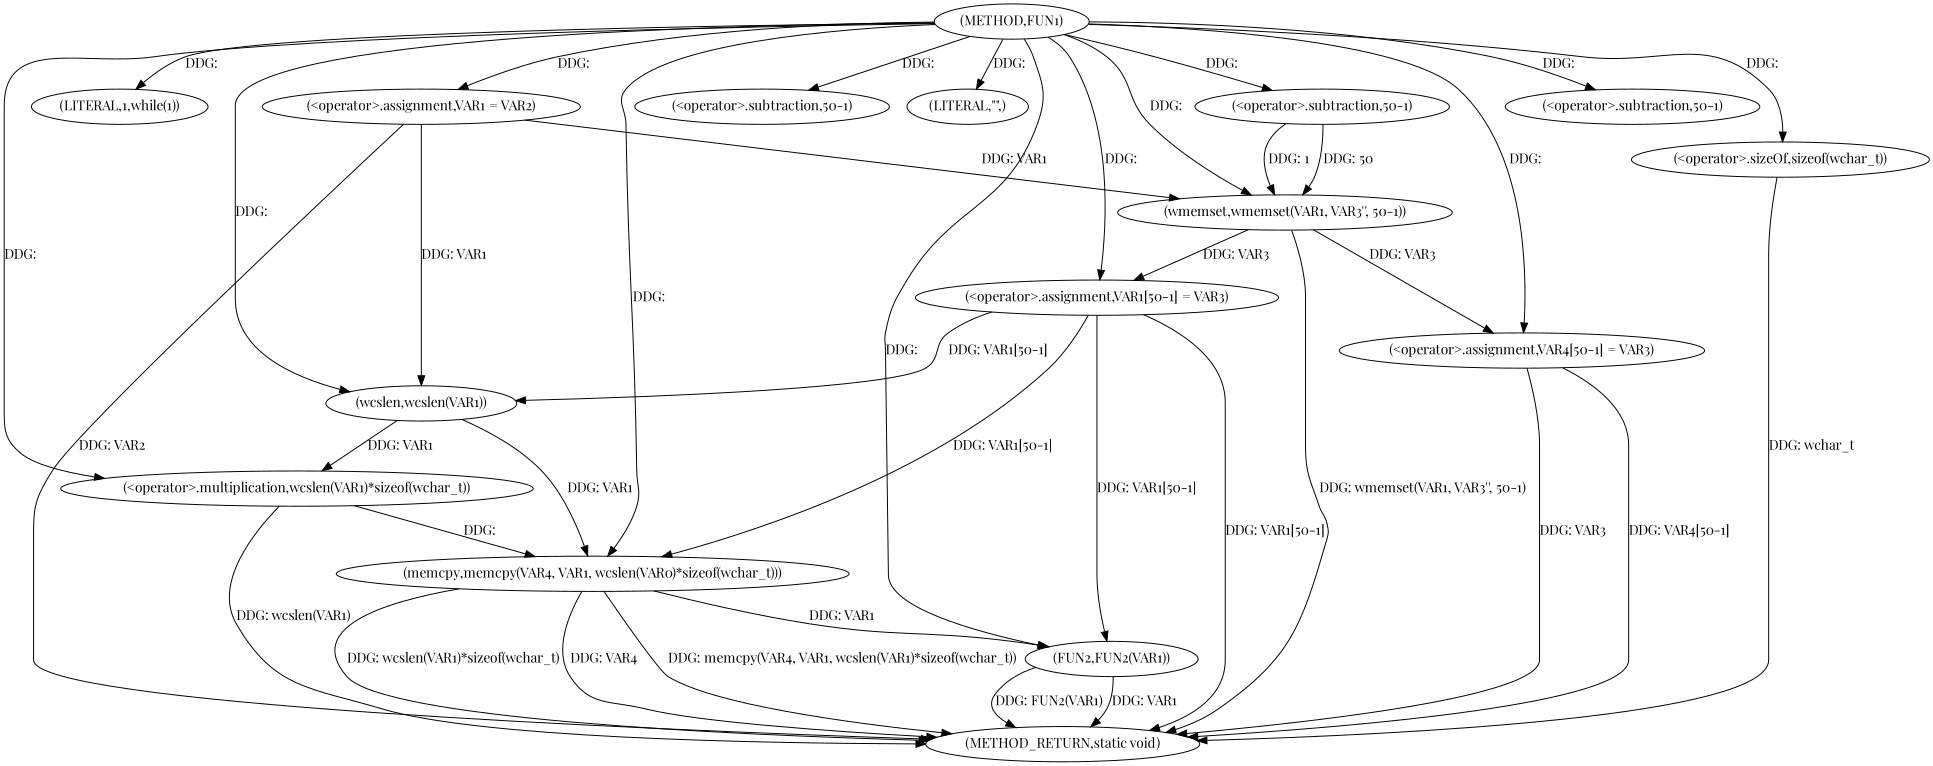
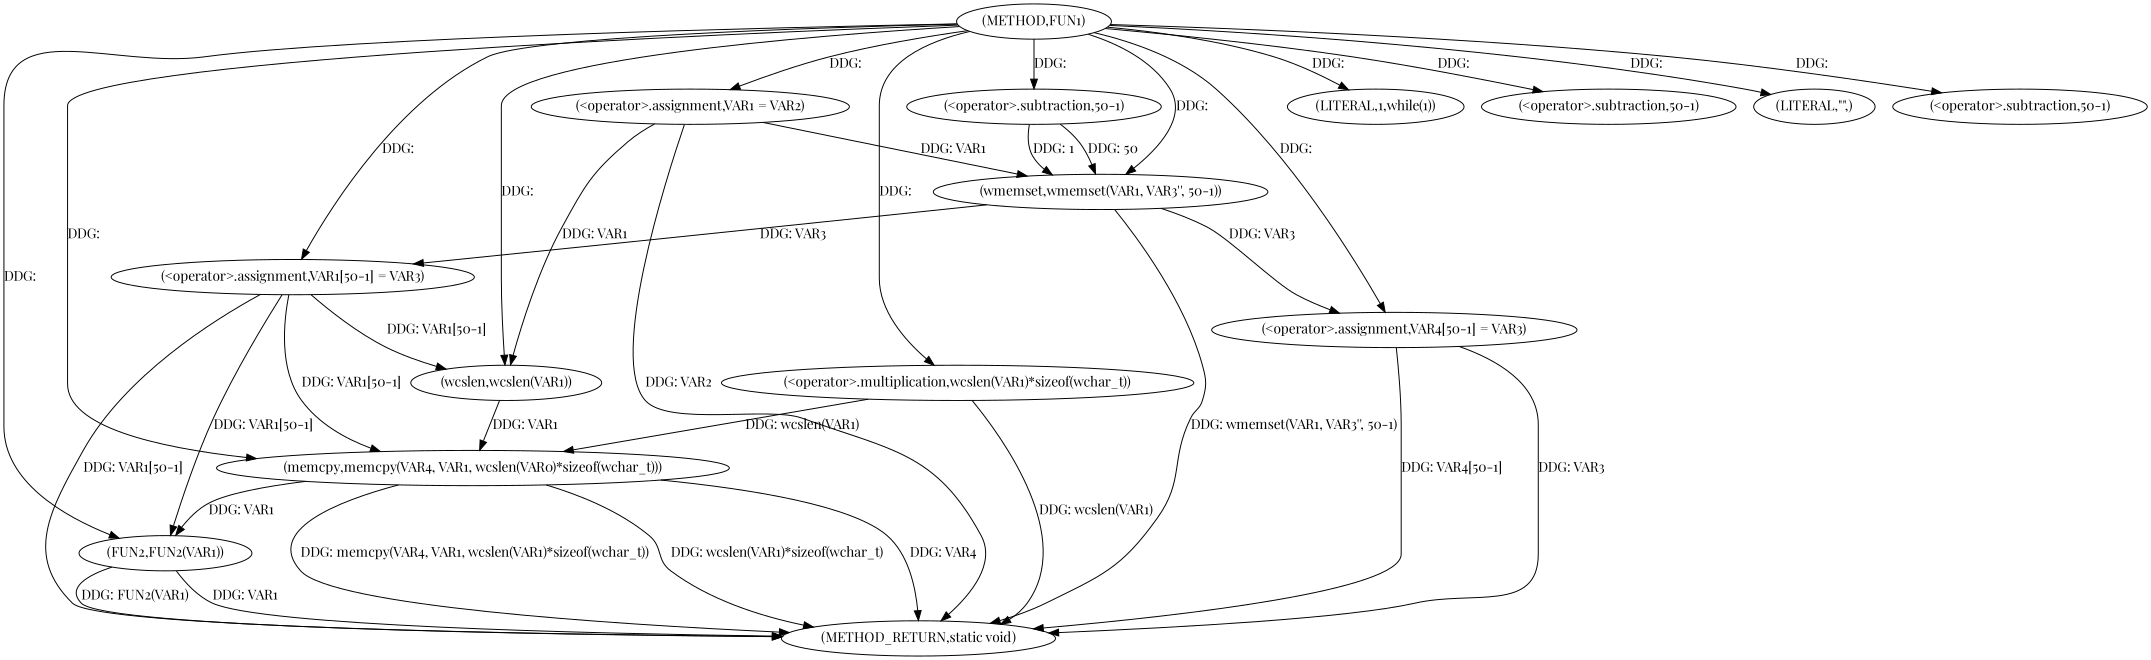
(1780, 160) -> none
(364, 443) -> none
(482, 531) -> (802, 425)
